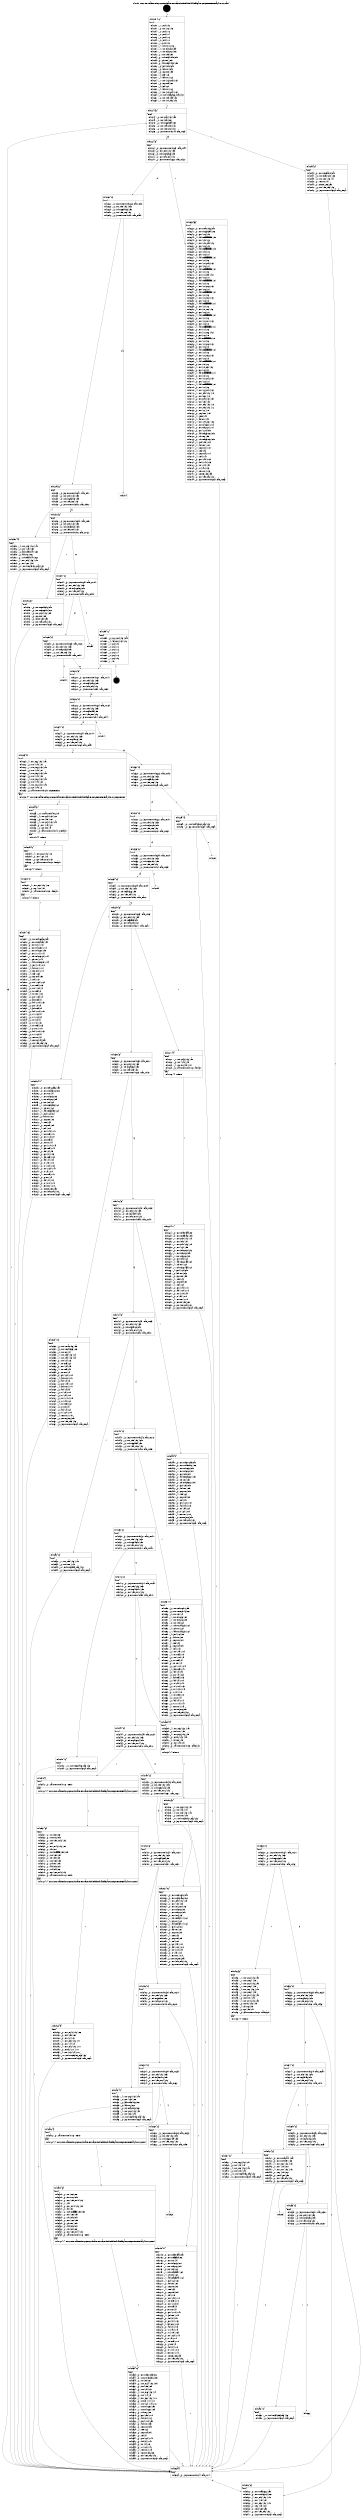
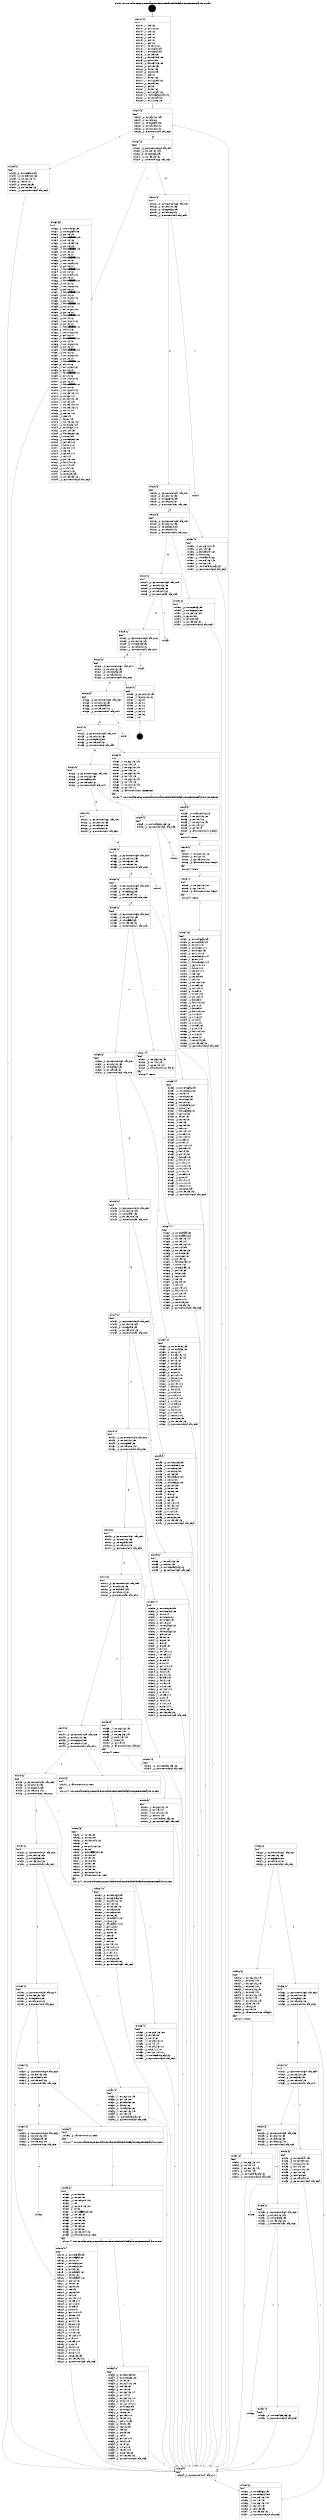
(100, 666) -> (124, 683)
